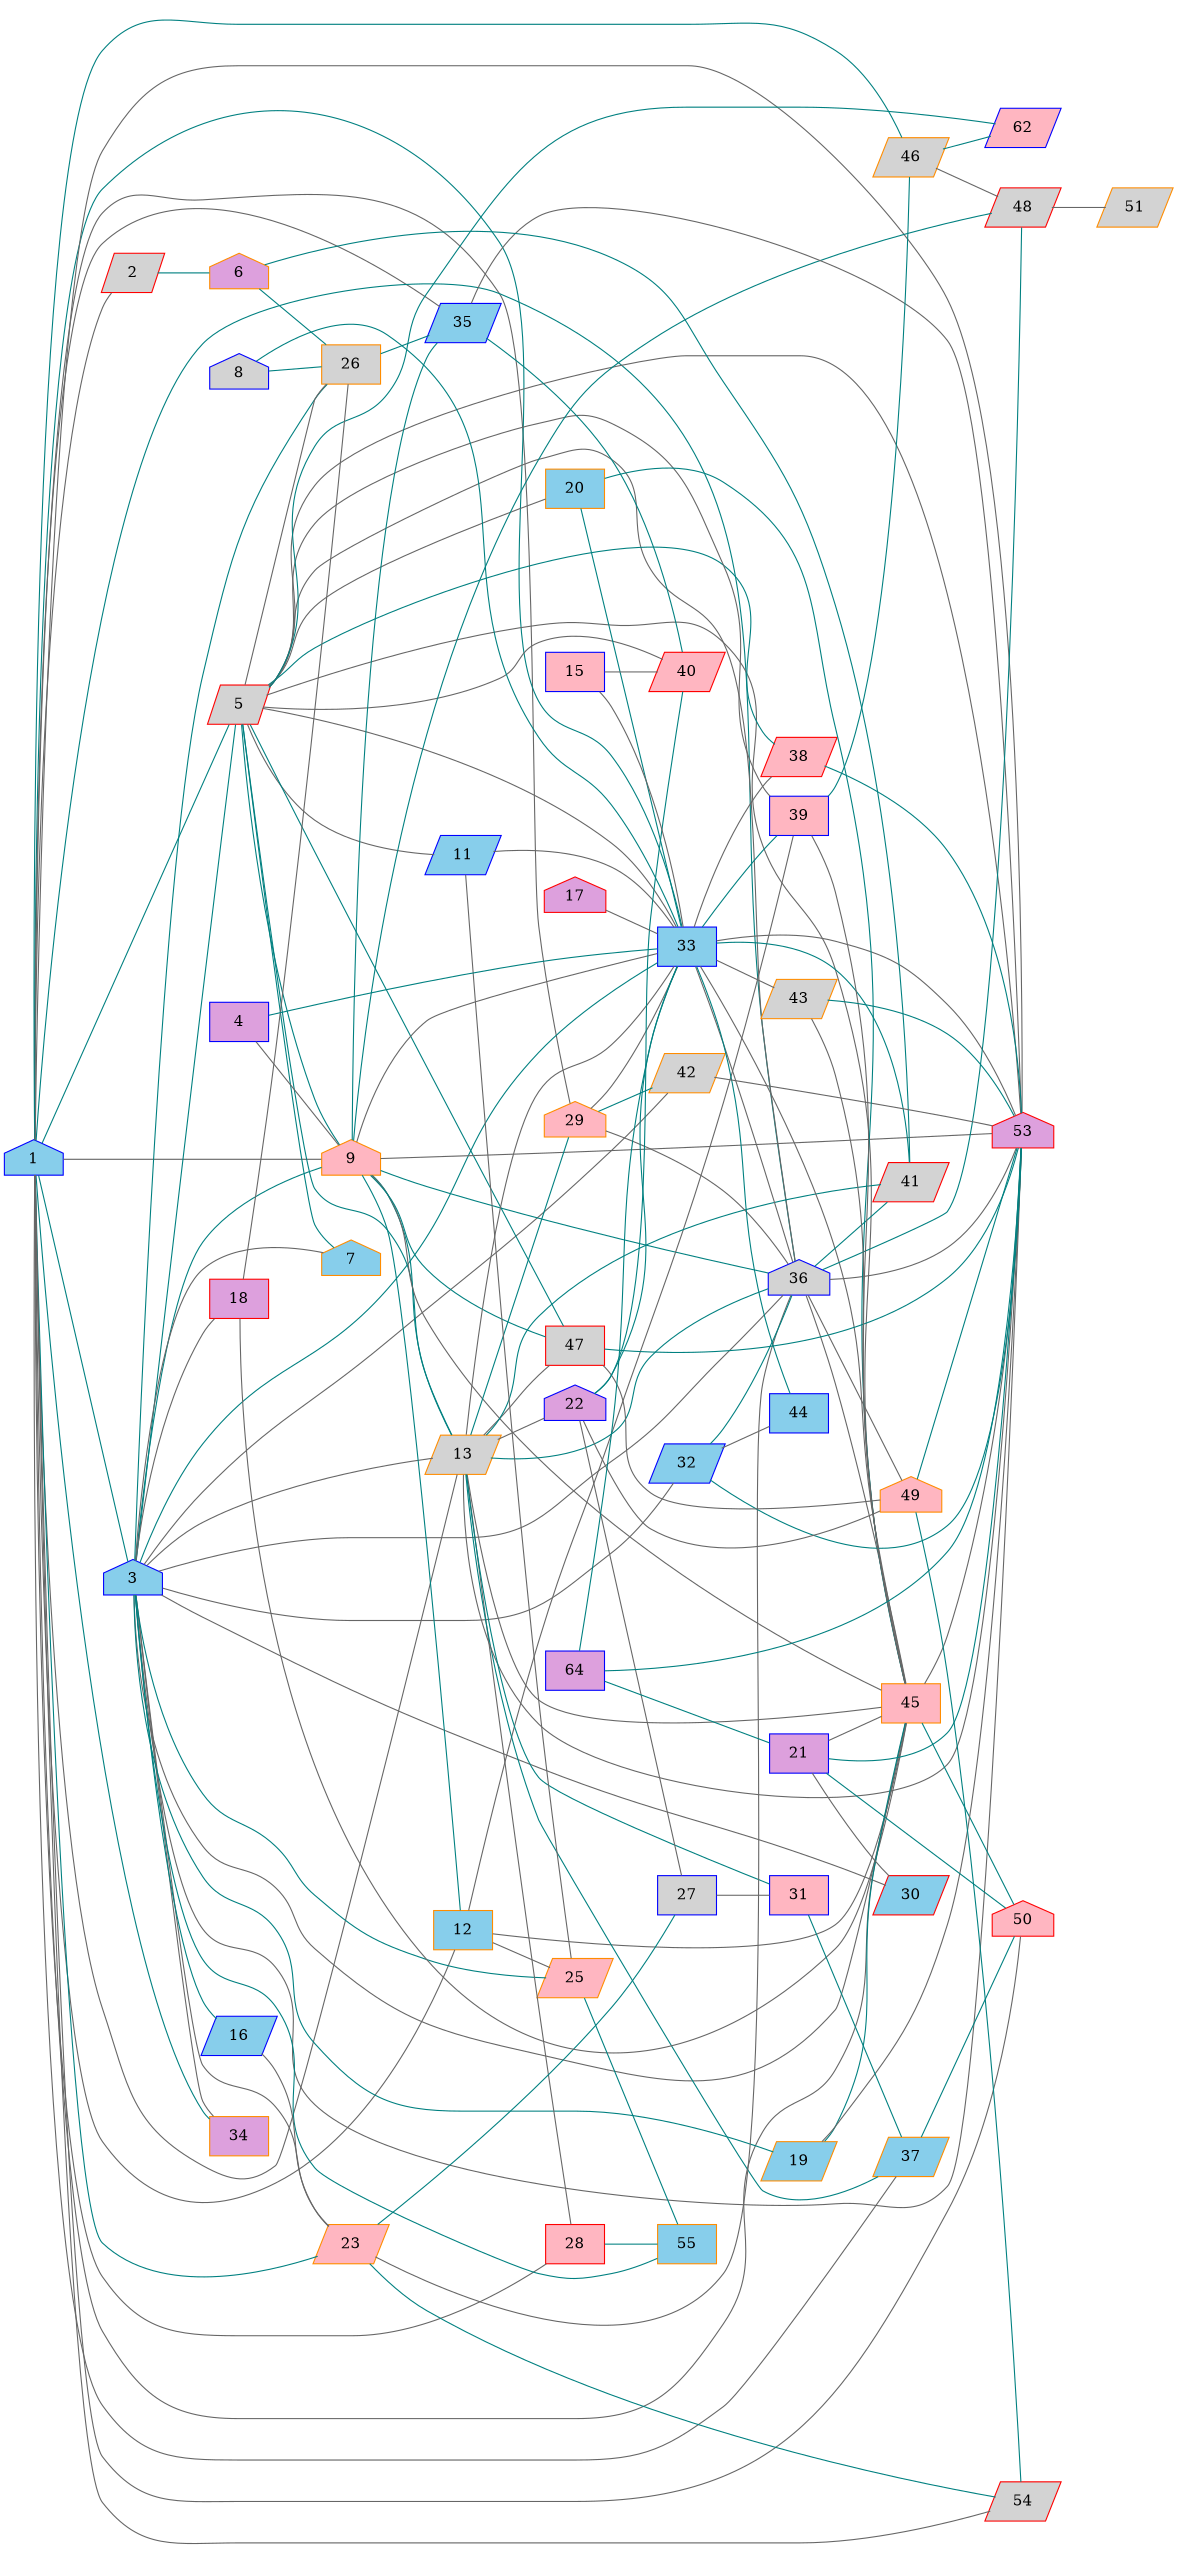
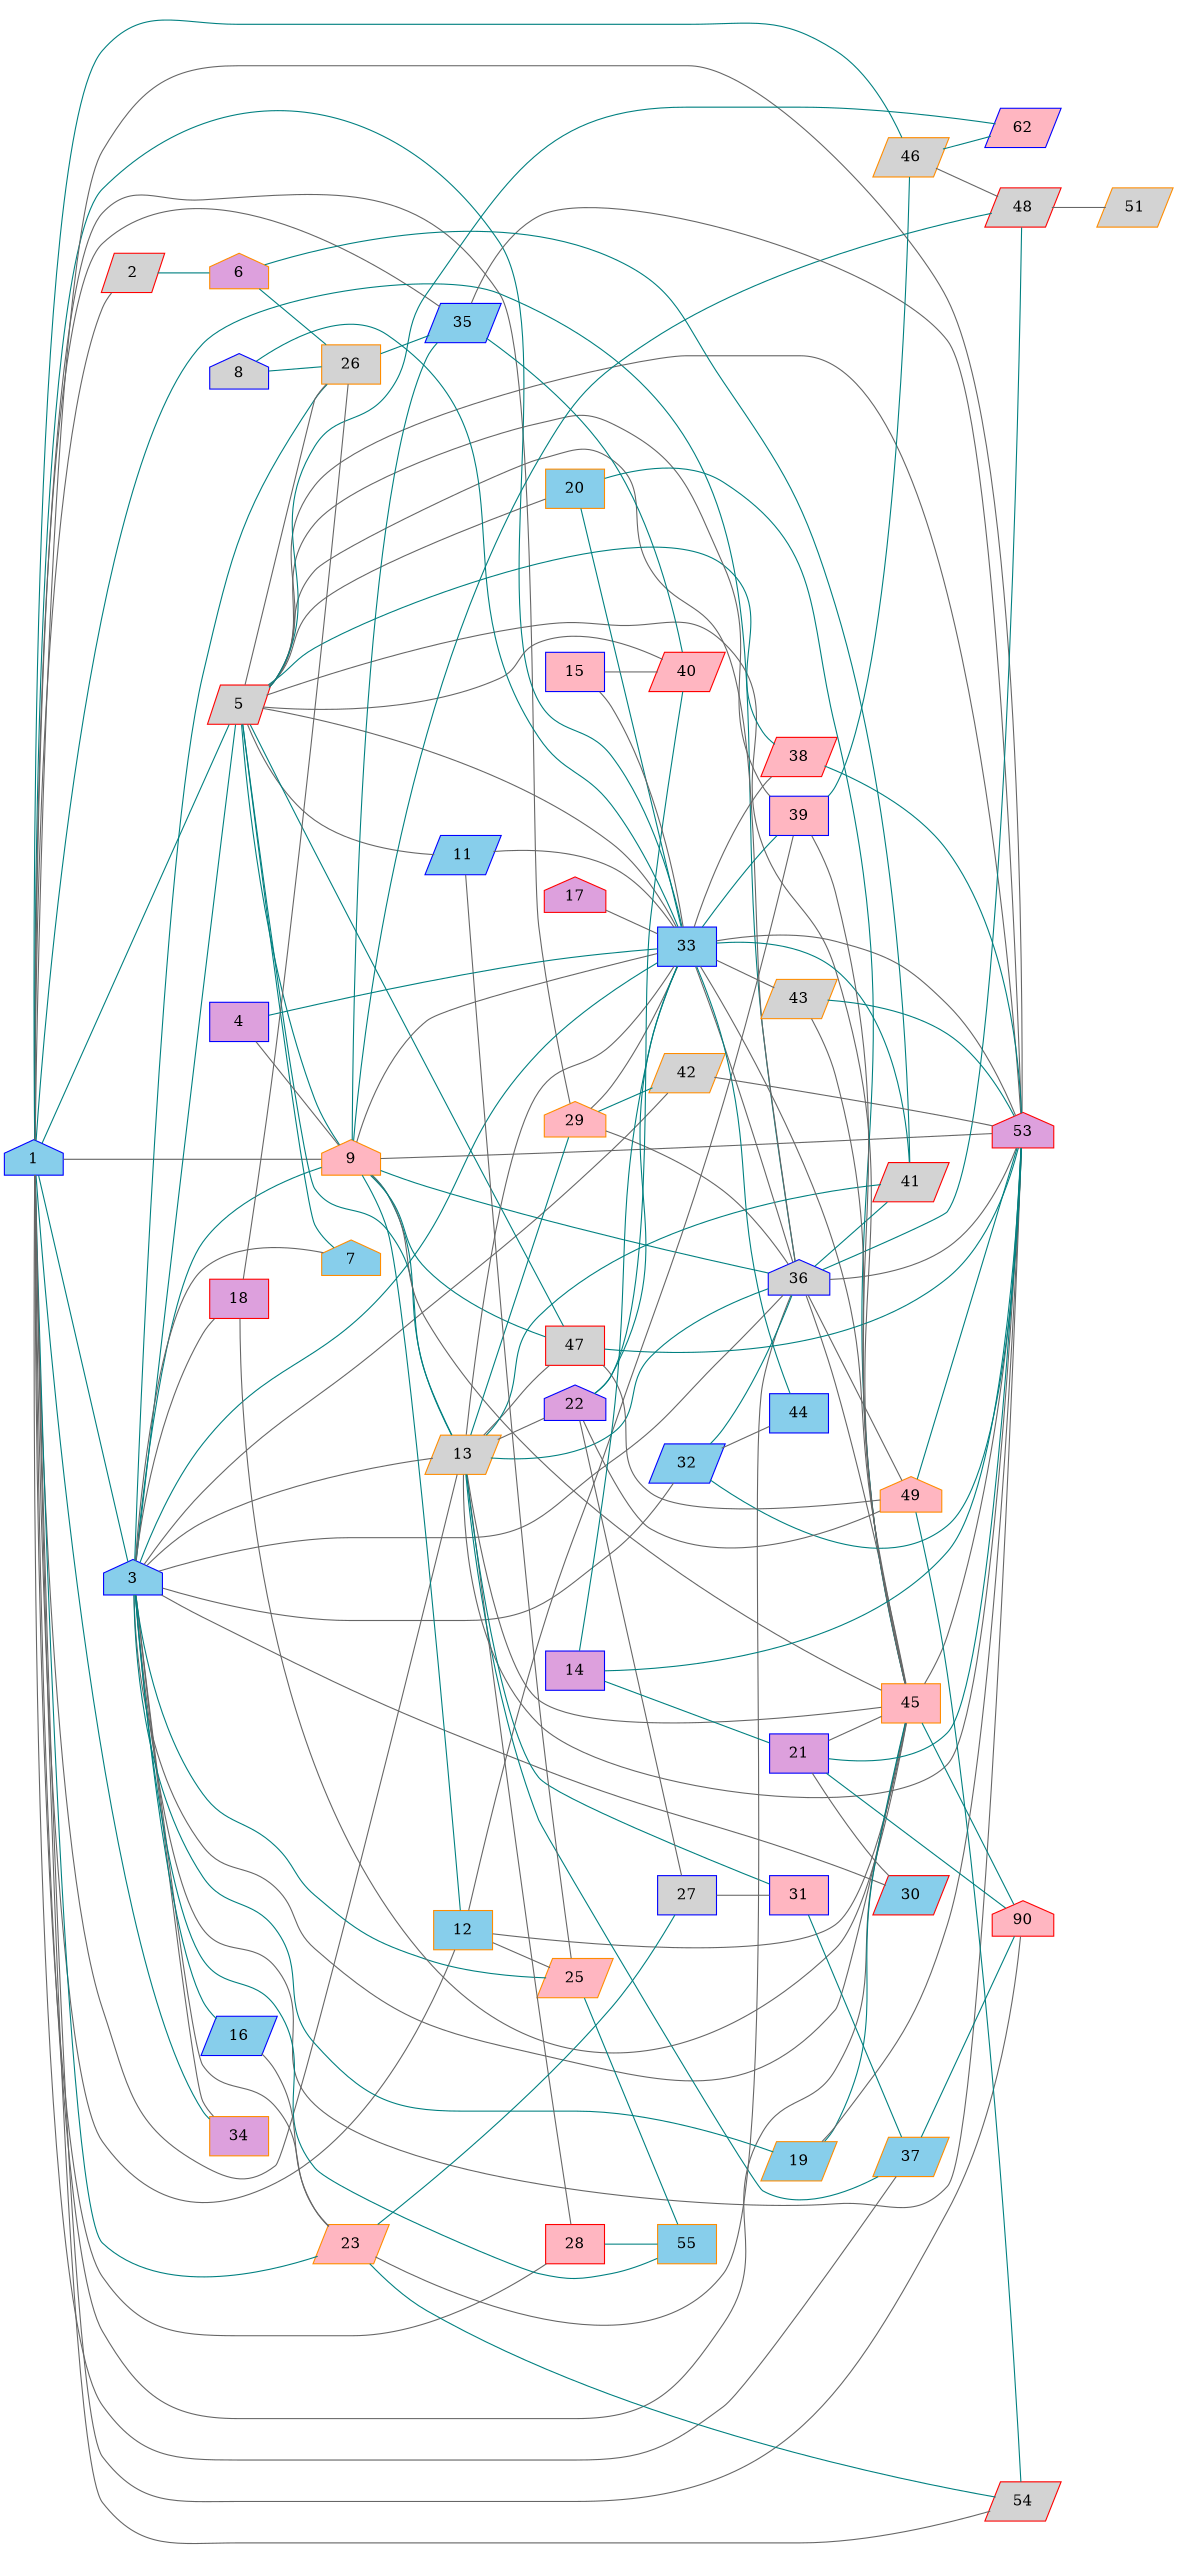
(575, 1671) -> (575, 1671)
(1023, 1920) -> (1023, 1920)
